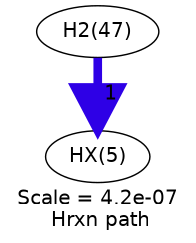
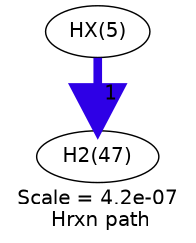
(98, 72) -> (98, 72)
